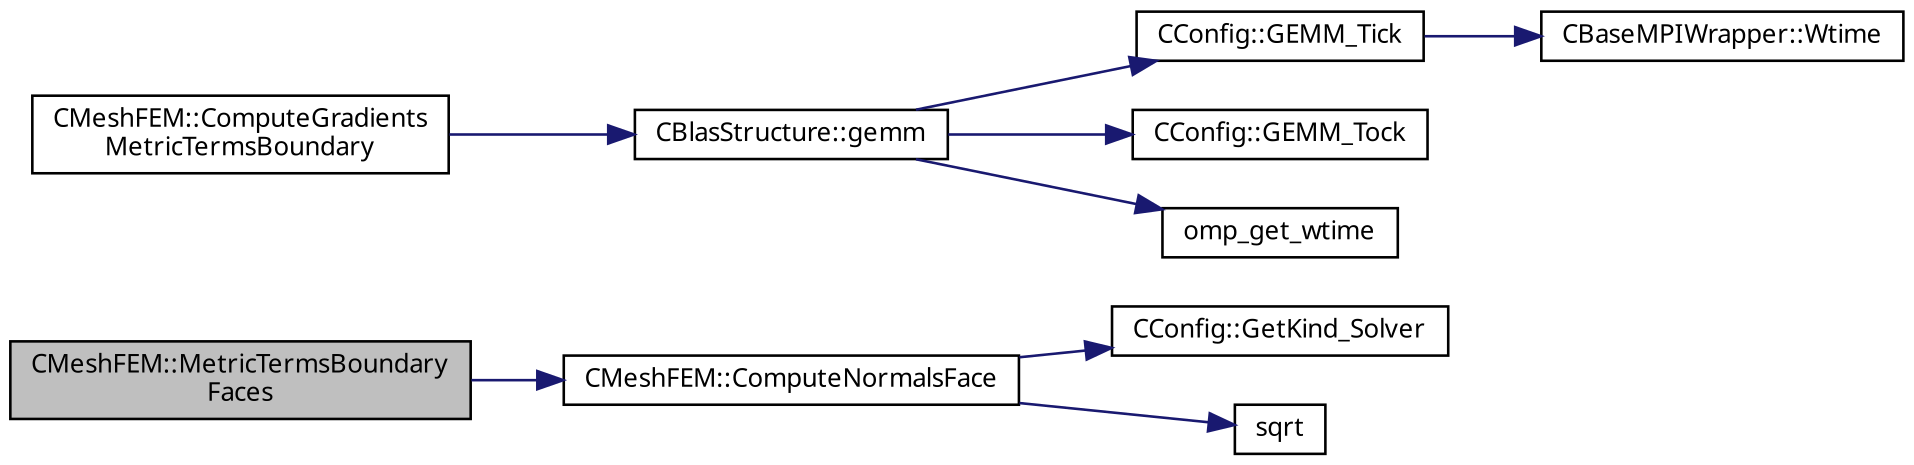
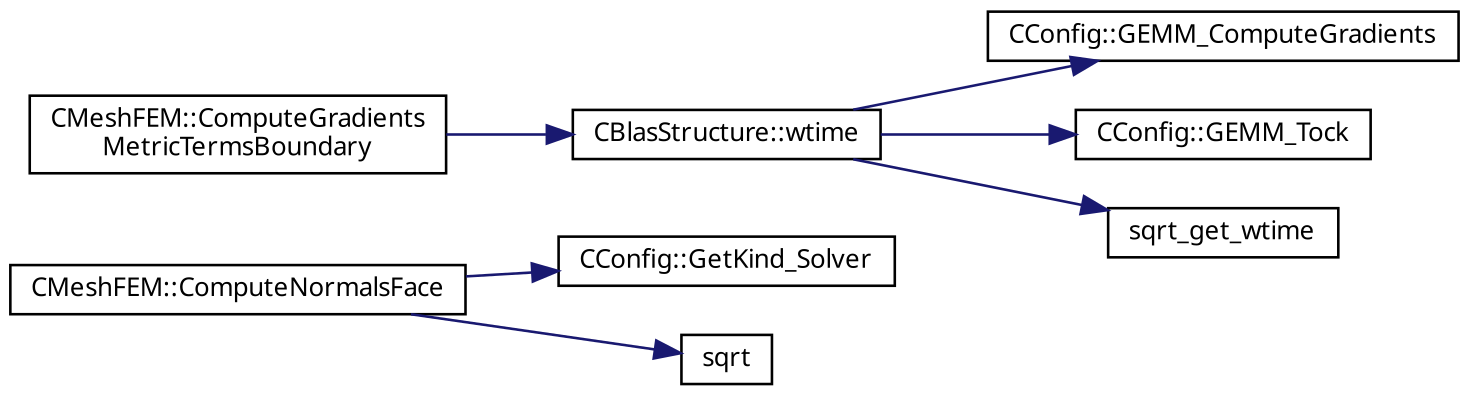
(1280, 36) -> (1223, 36)
(1722, 36) -> none
(791, 134) -> (727, 134)
(1280, 233) -> (1223, 233)
(241, 380) -> none
